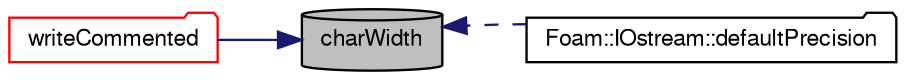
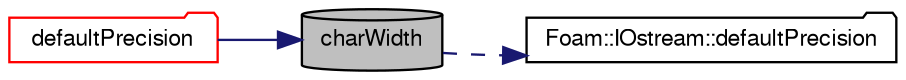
(497, 25) -> (473, 54)
(114, 40) -> (114, 40)
